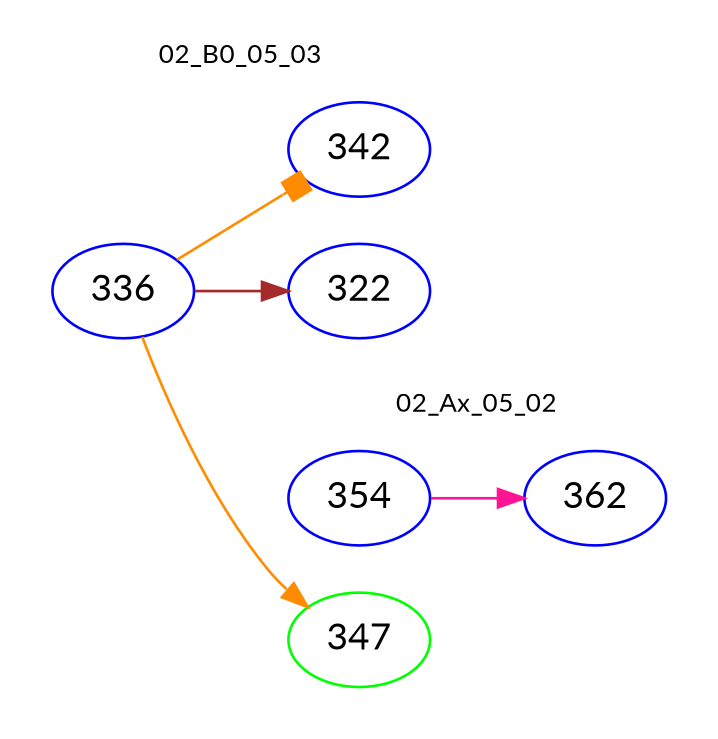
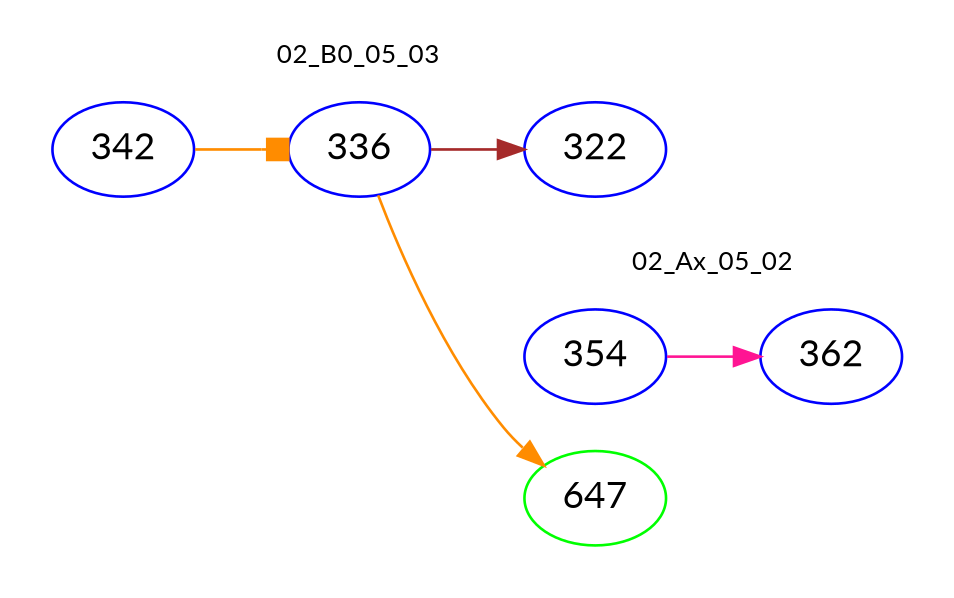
(230, 227) -> (228, 149)
(359, 640) -> (595, 498)
